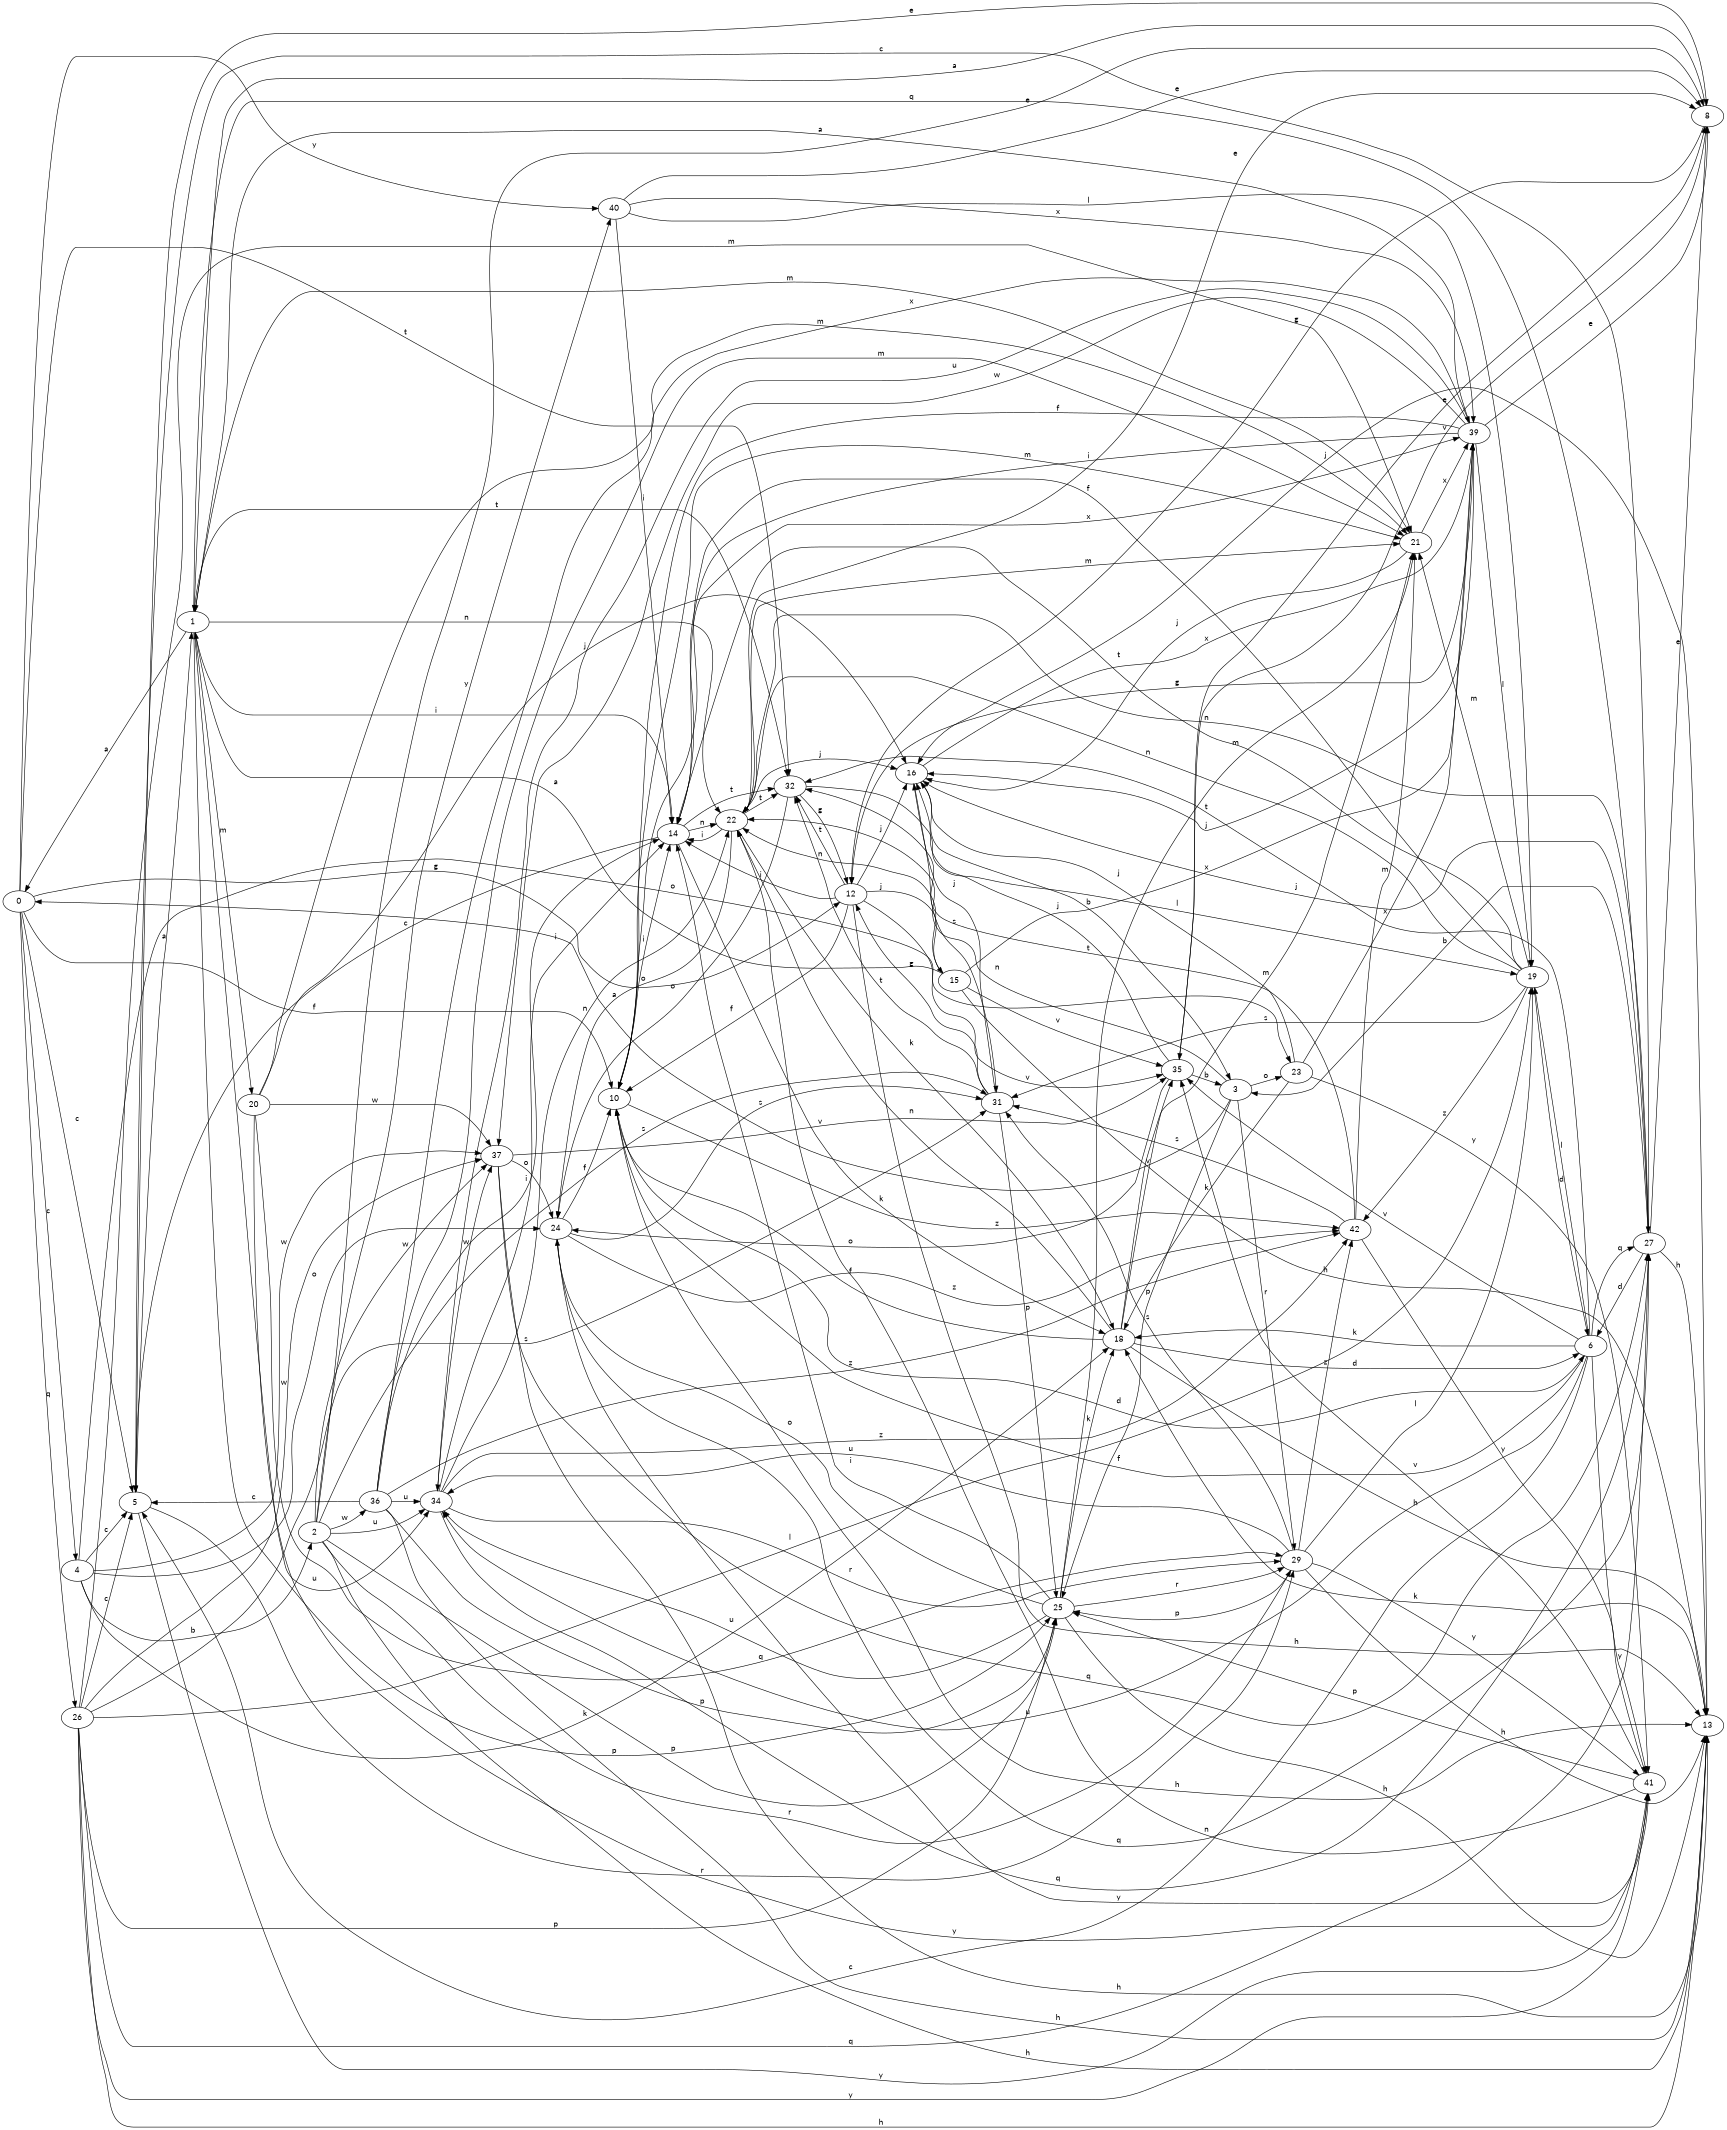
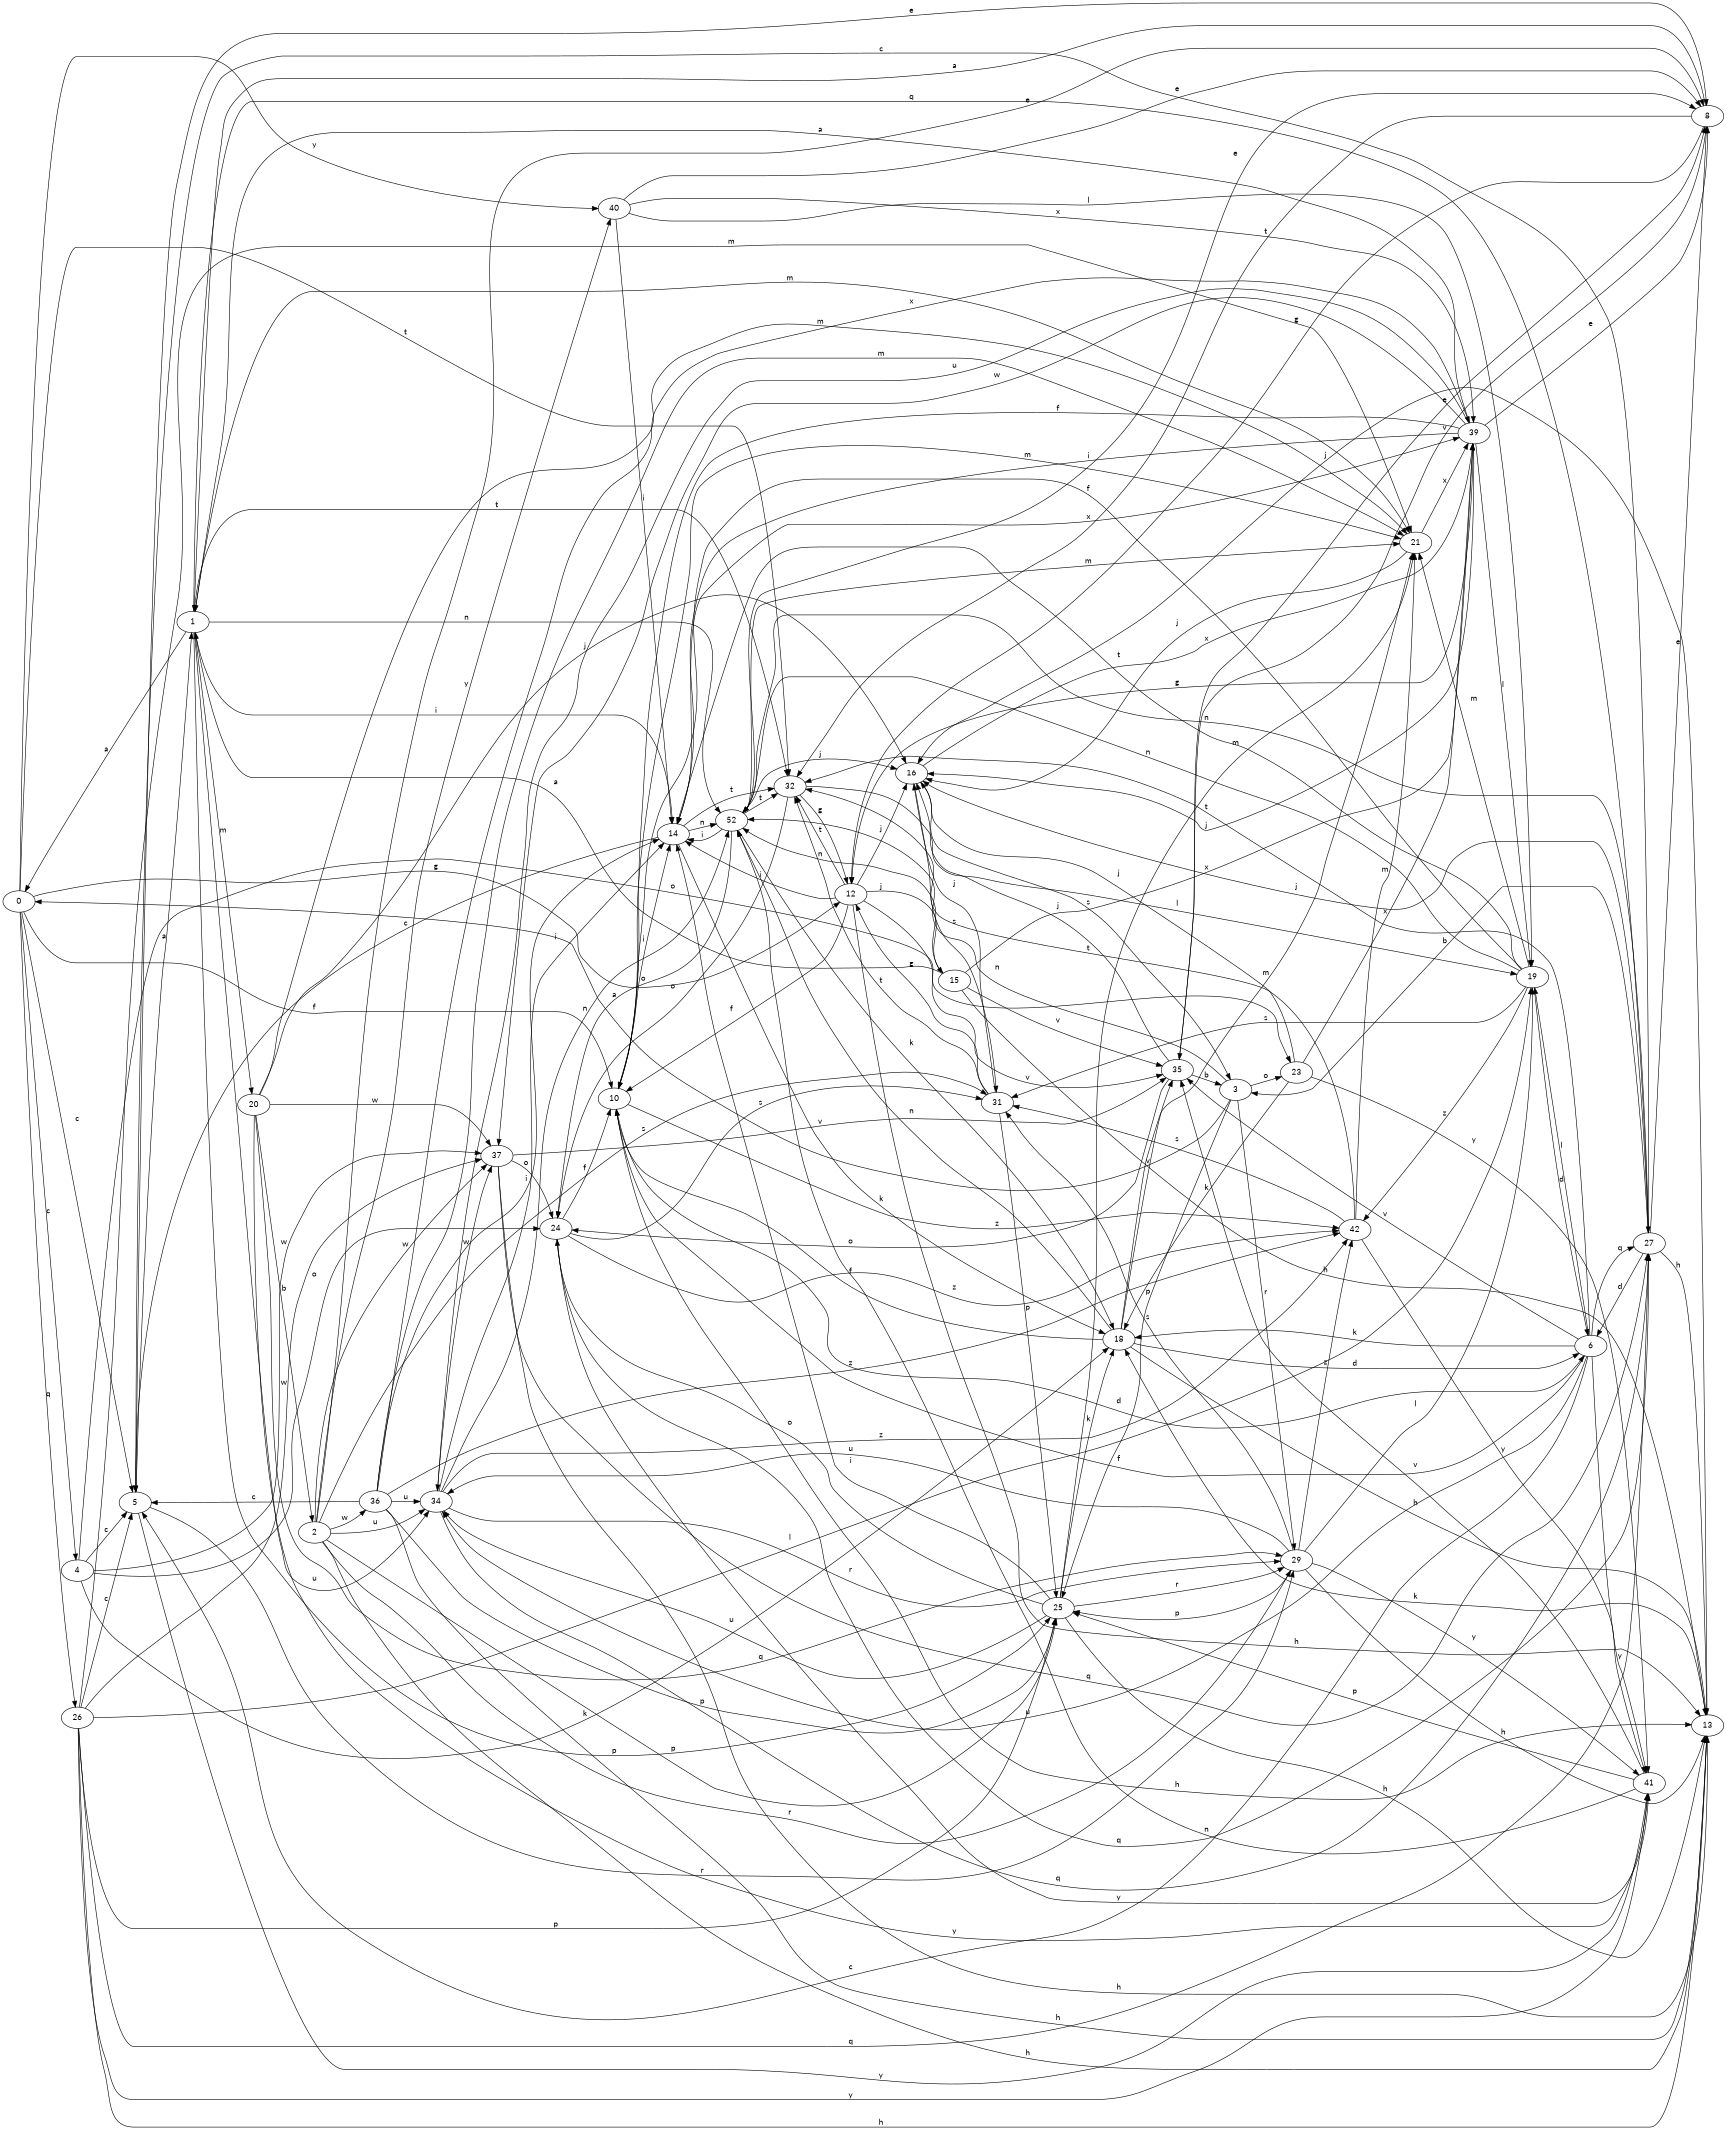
none -> (1205, 349)
(732, 820) -> (732, 820)
(1089, 902) -> (1089, 902)
(463, 1344) -> none
(203, 1636) -> (284, 1316)
